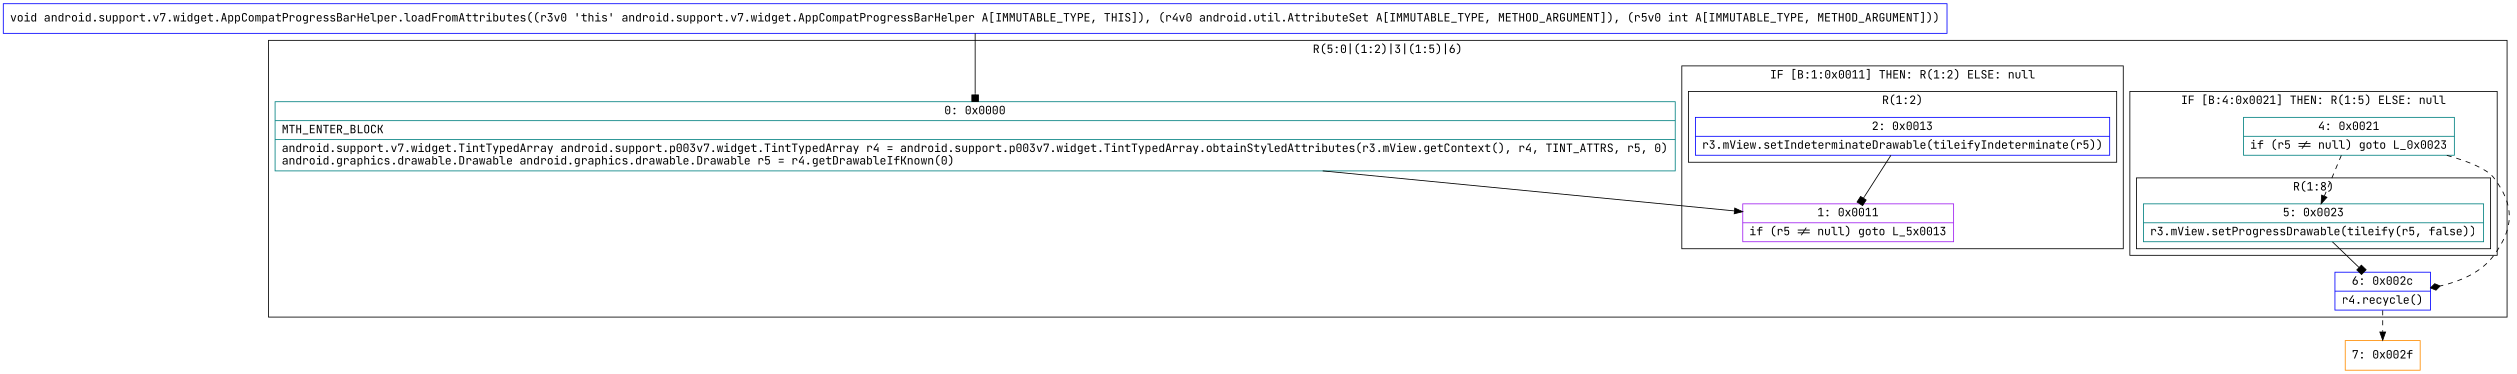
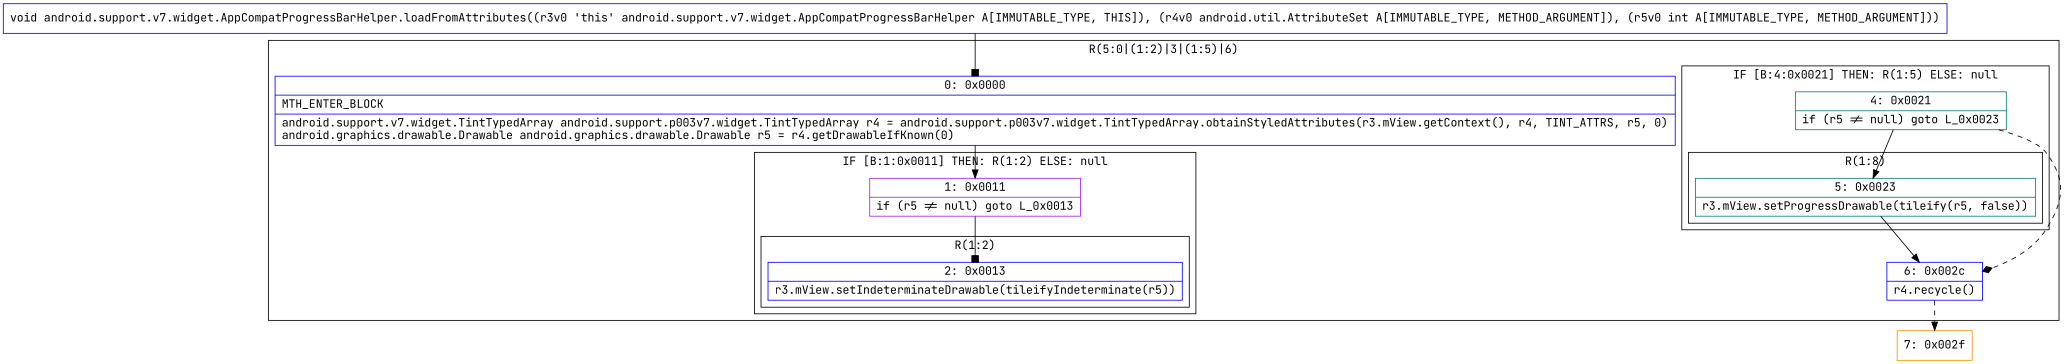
(975, 136) -> (975, 111)
(2334, 173) -> (1886, 147)
(1878, 176) -> (975, 231)
(1848, 232) -> (975, 206)
(2352, 260) -> (1897, 236)
